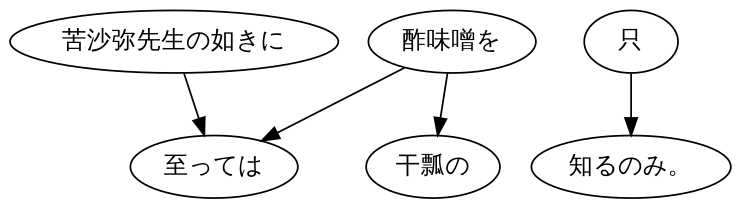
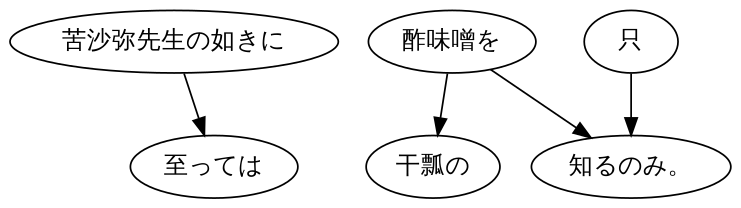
(341, 100) -> (533, 99)
